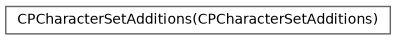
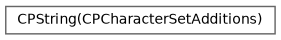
(198, 20) -> (140, 20)
